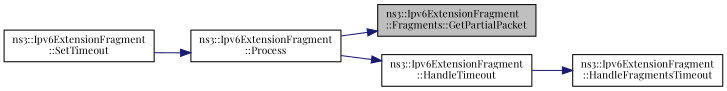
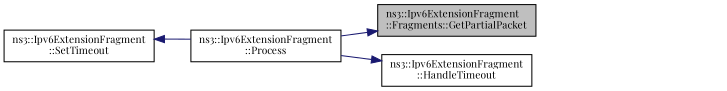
(167, 53) -> (178, 39)
(648, 70) -> none
